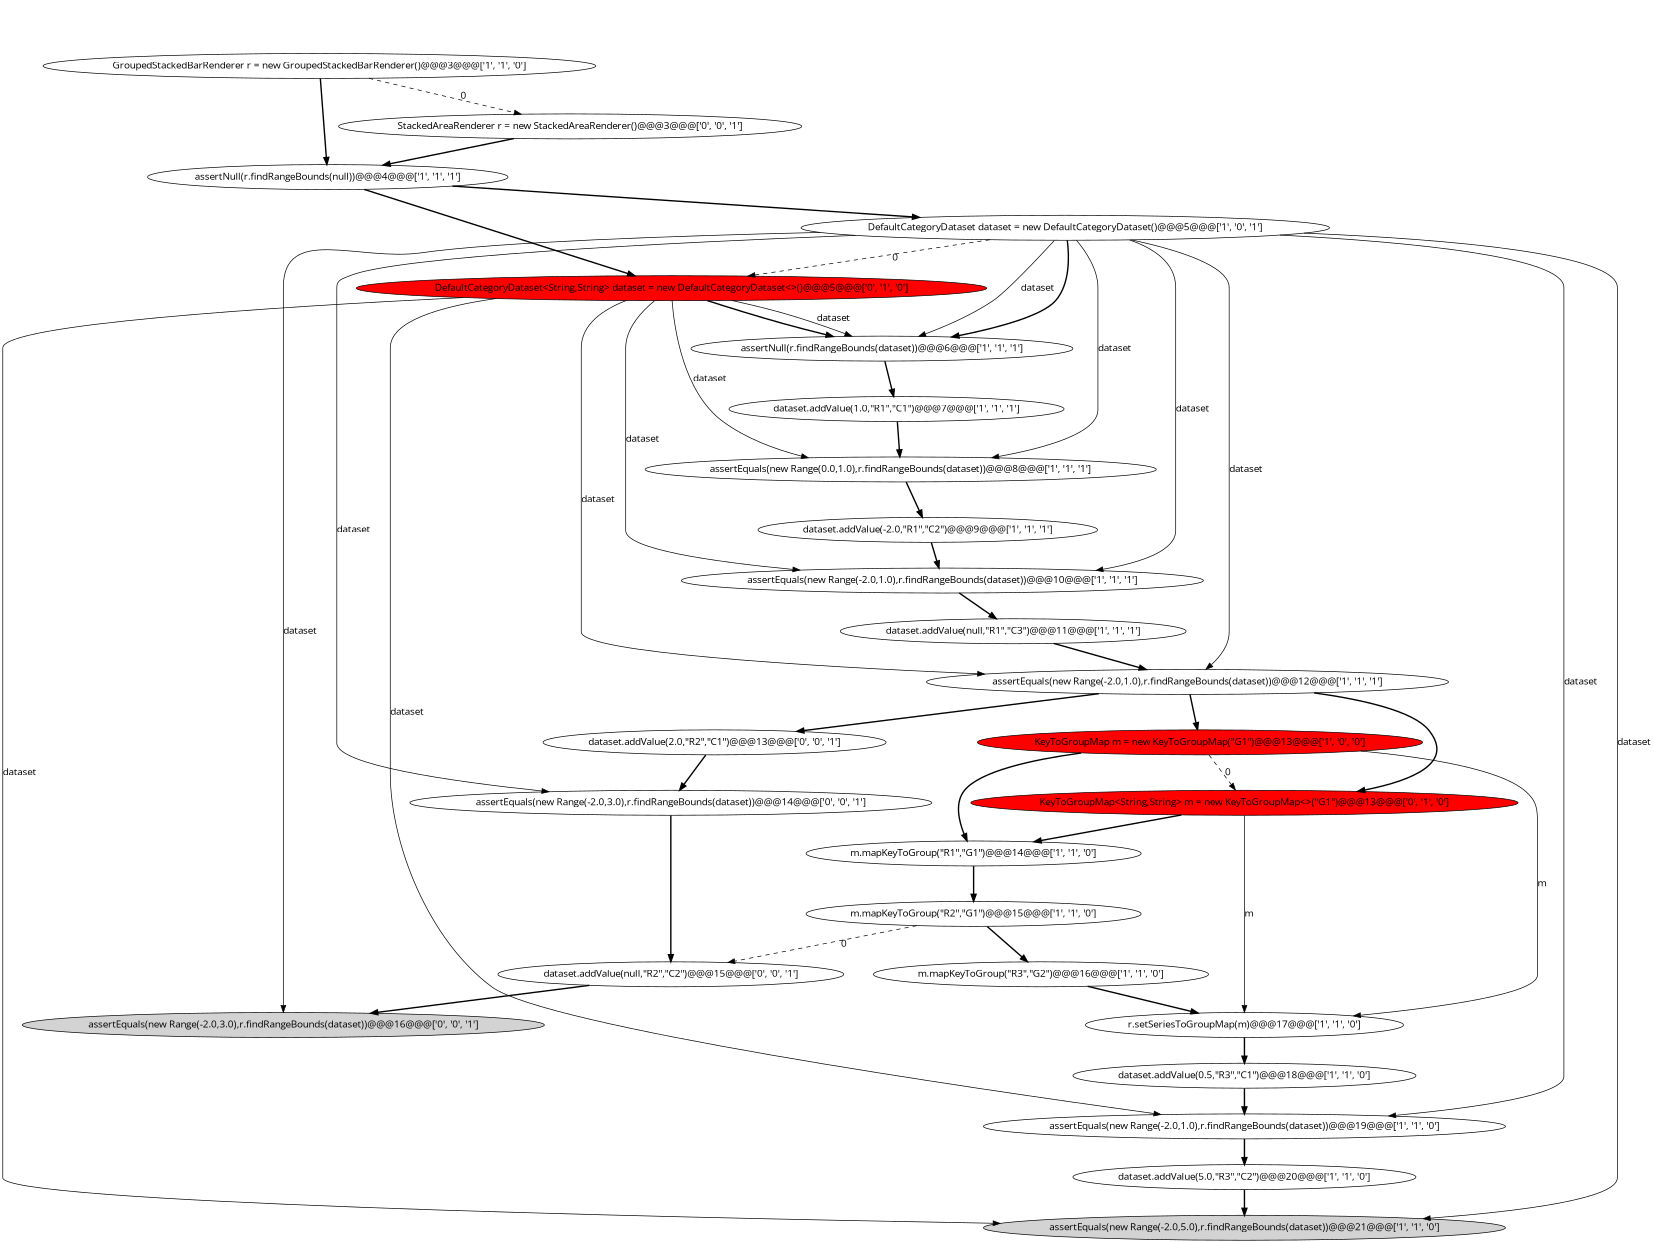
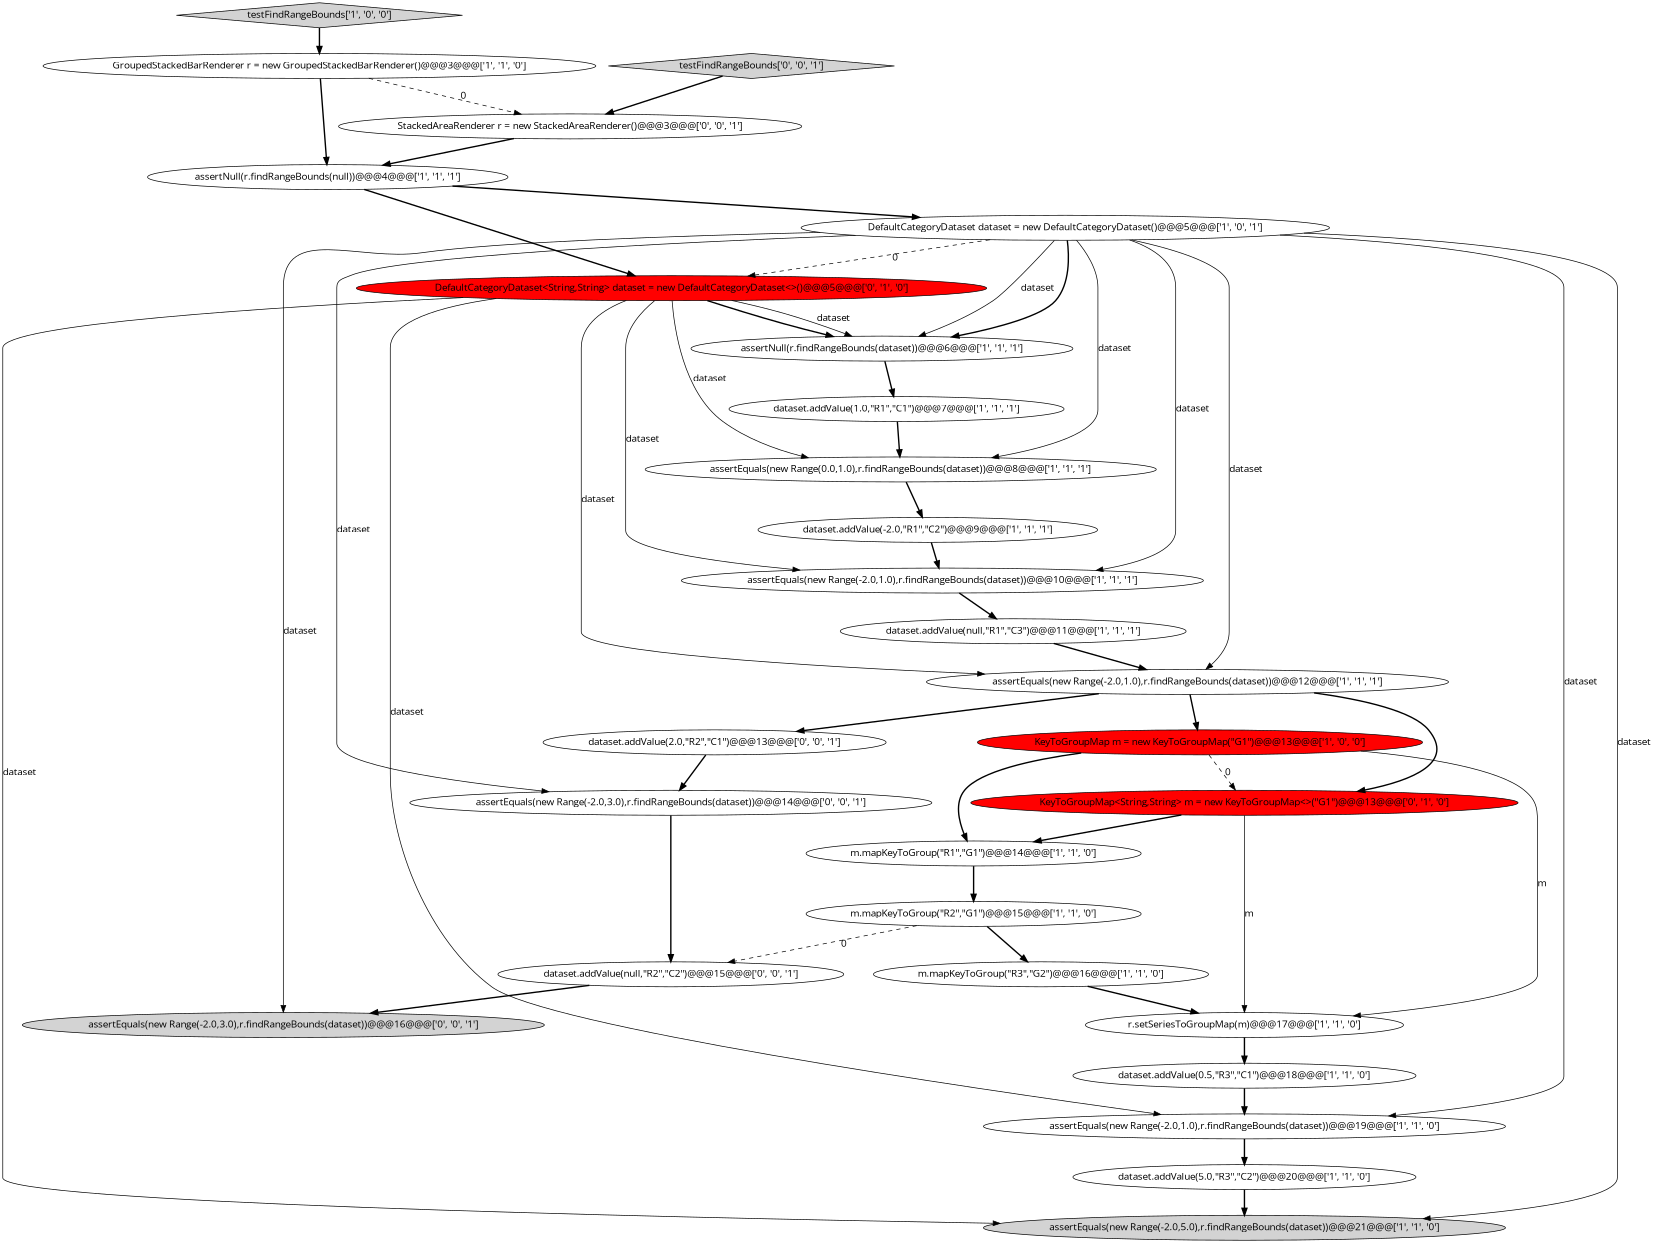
none -> (319, 15)
none -> (751, 66)
